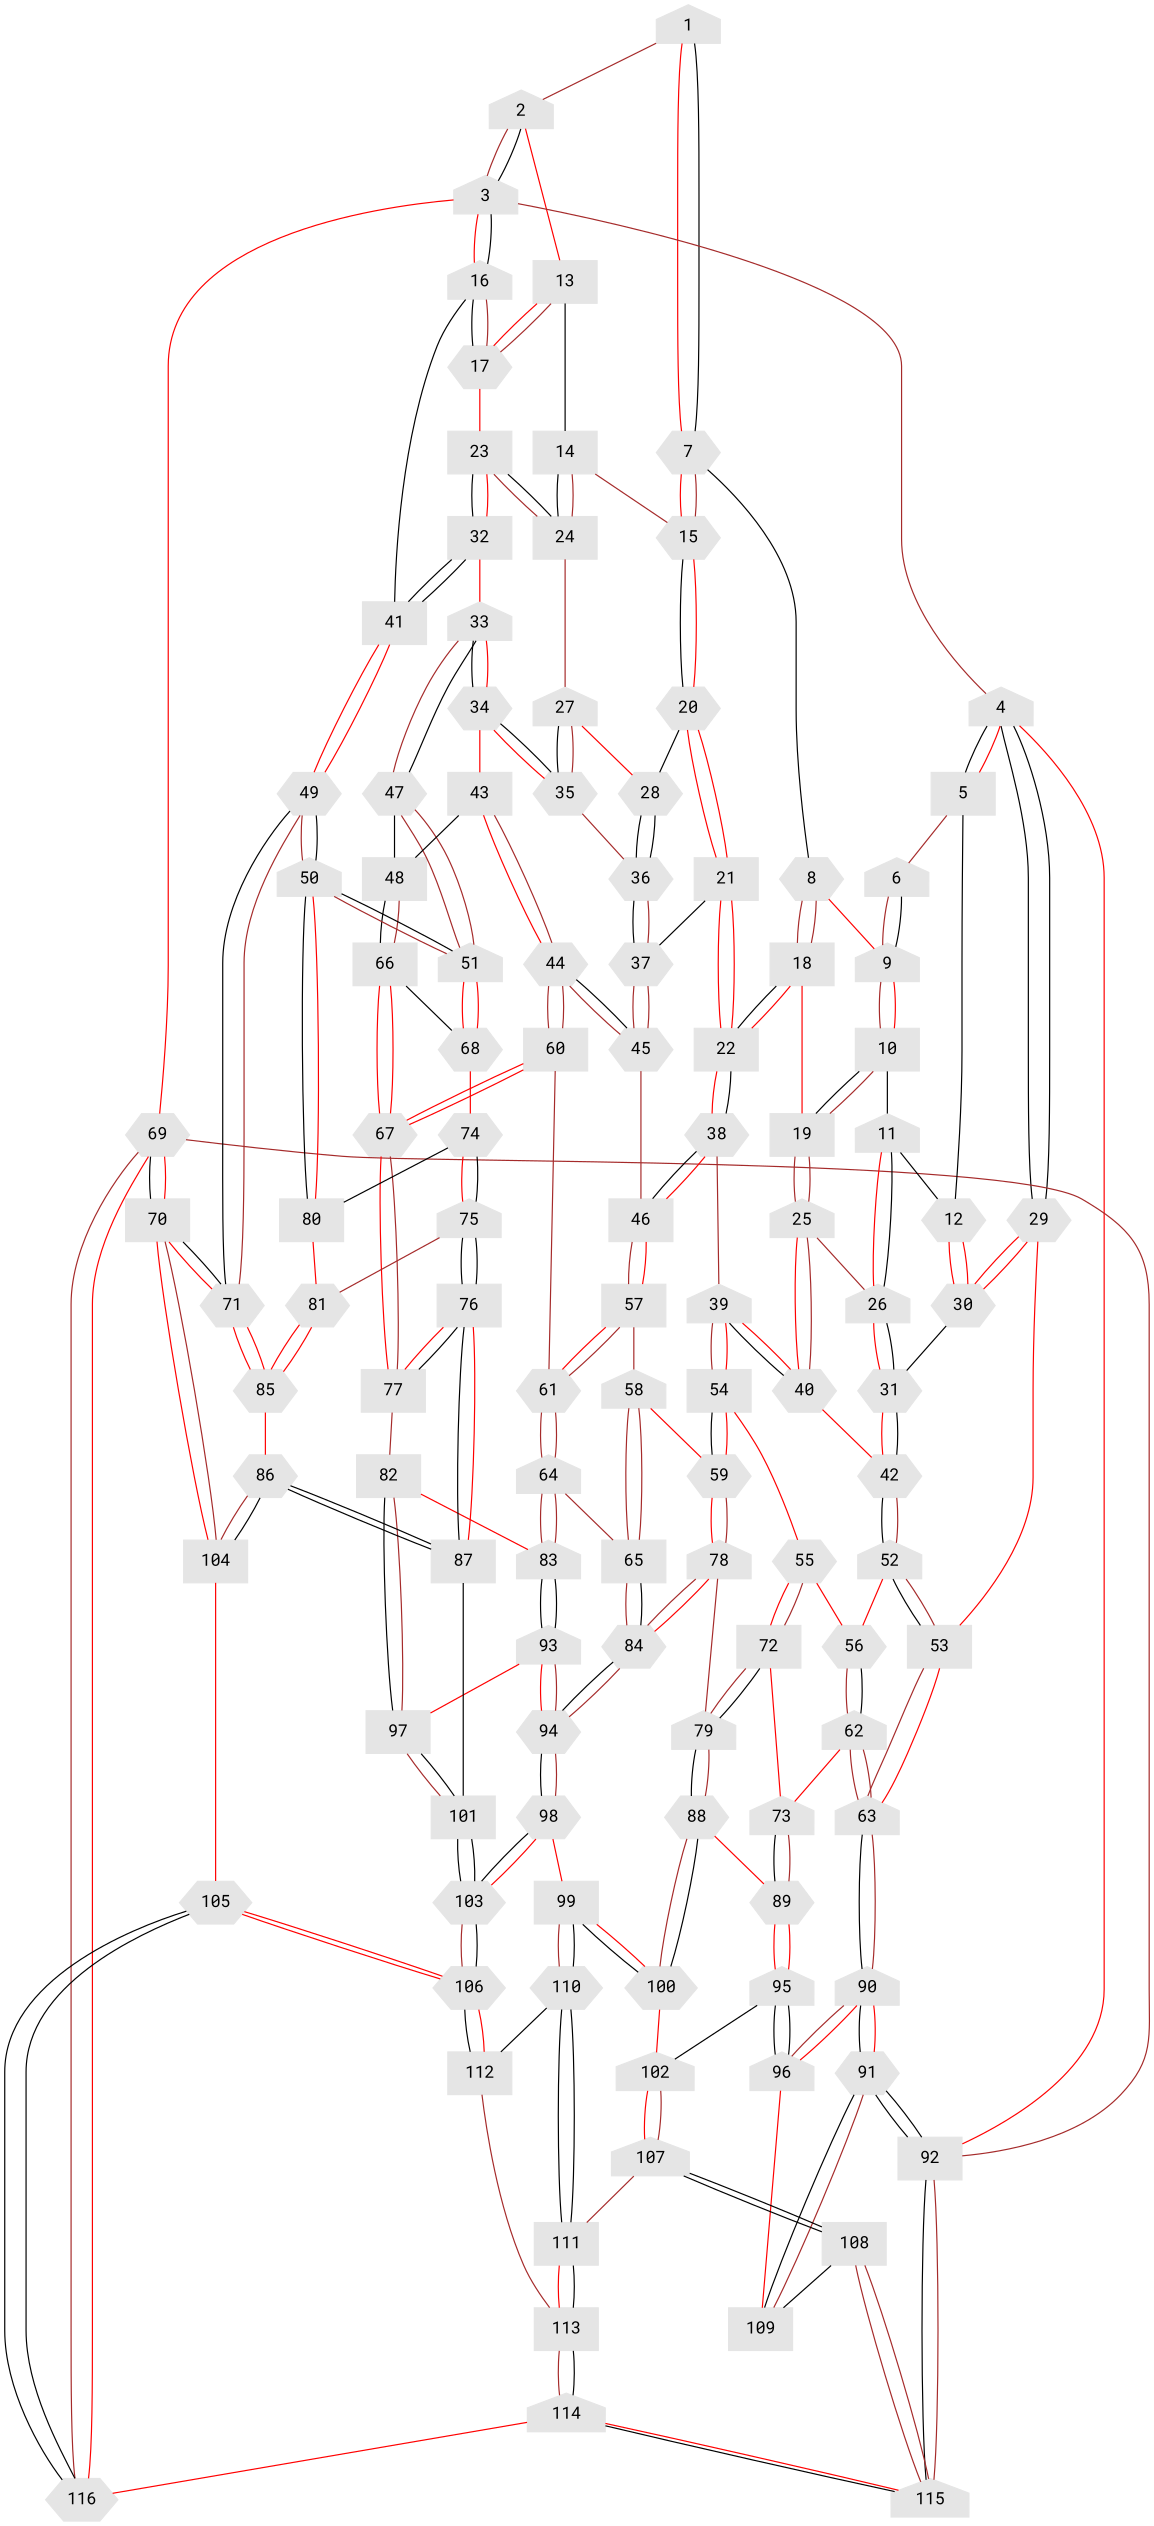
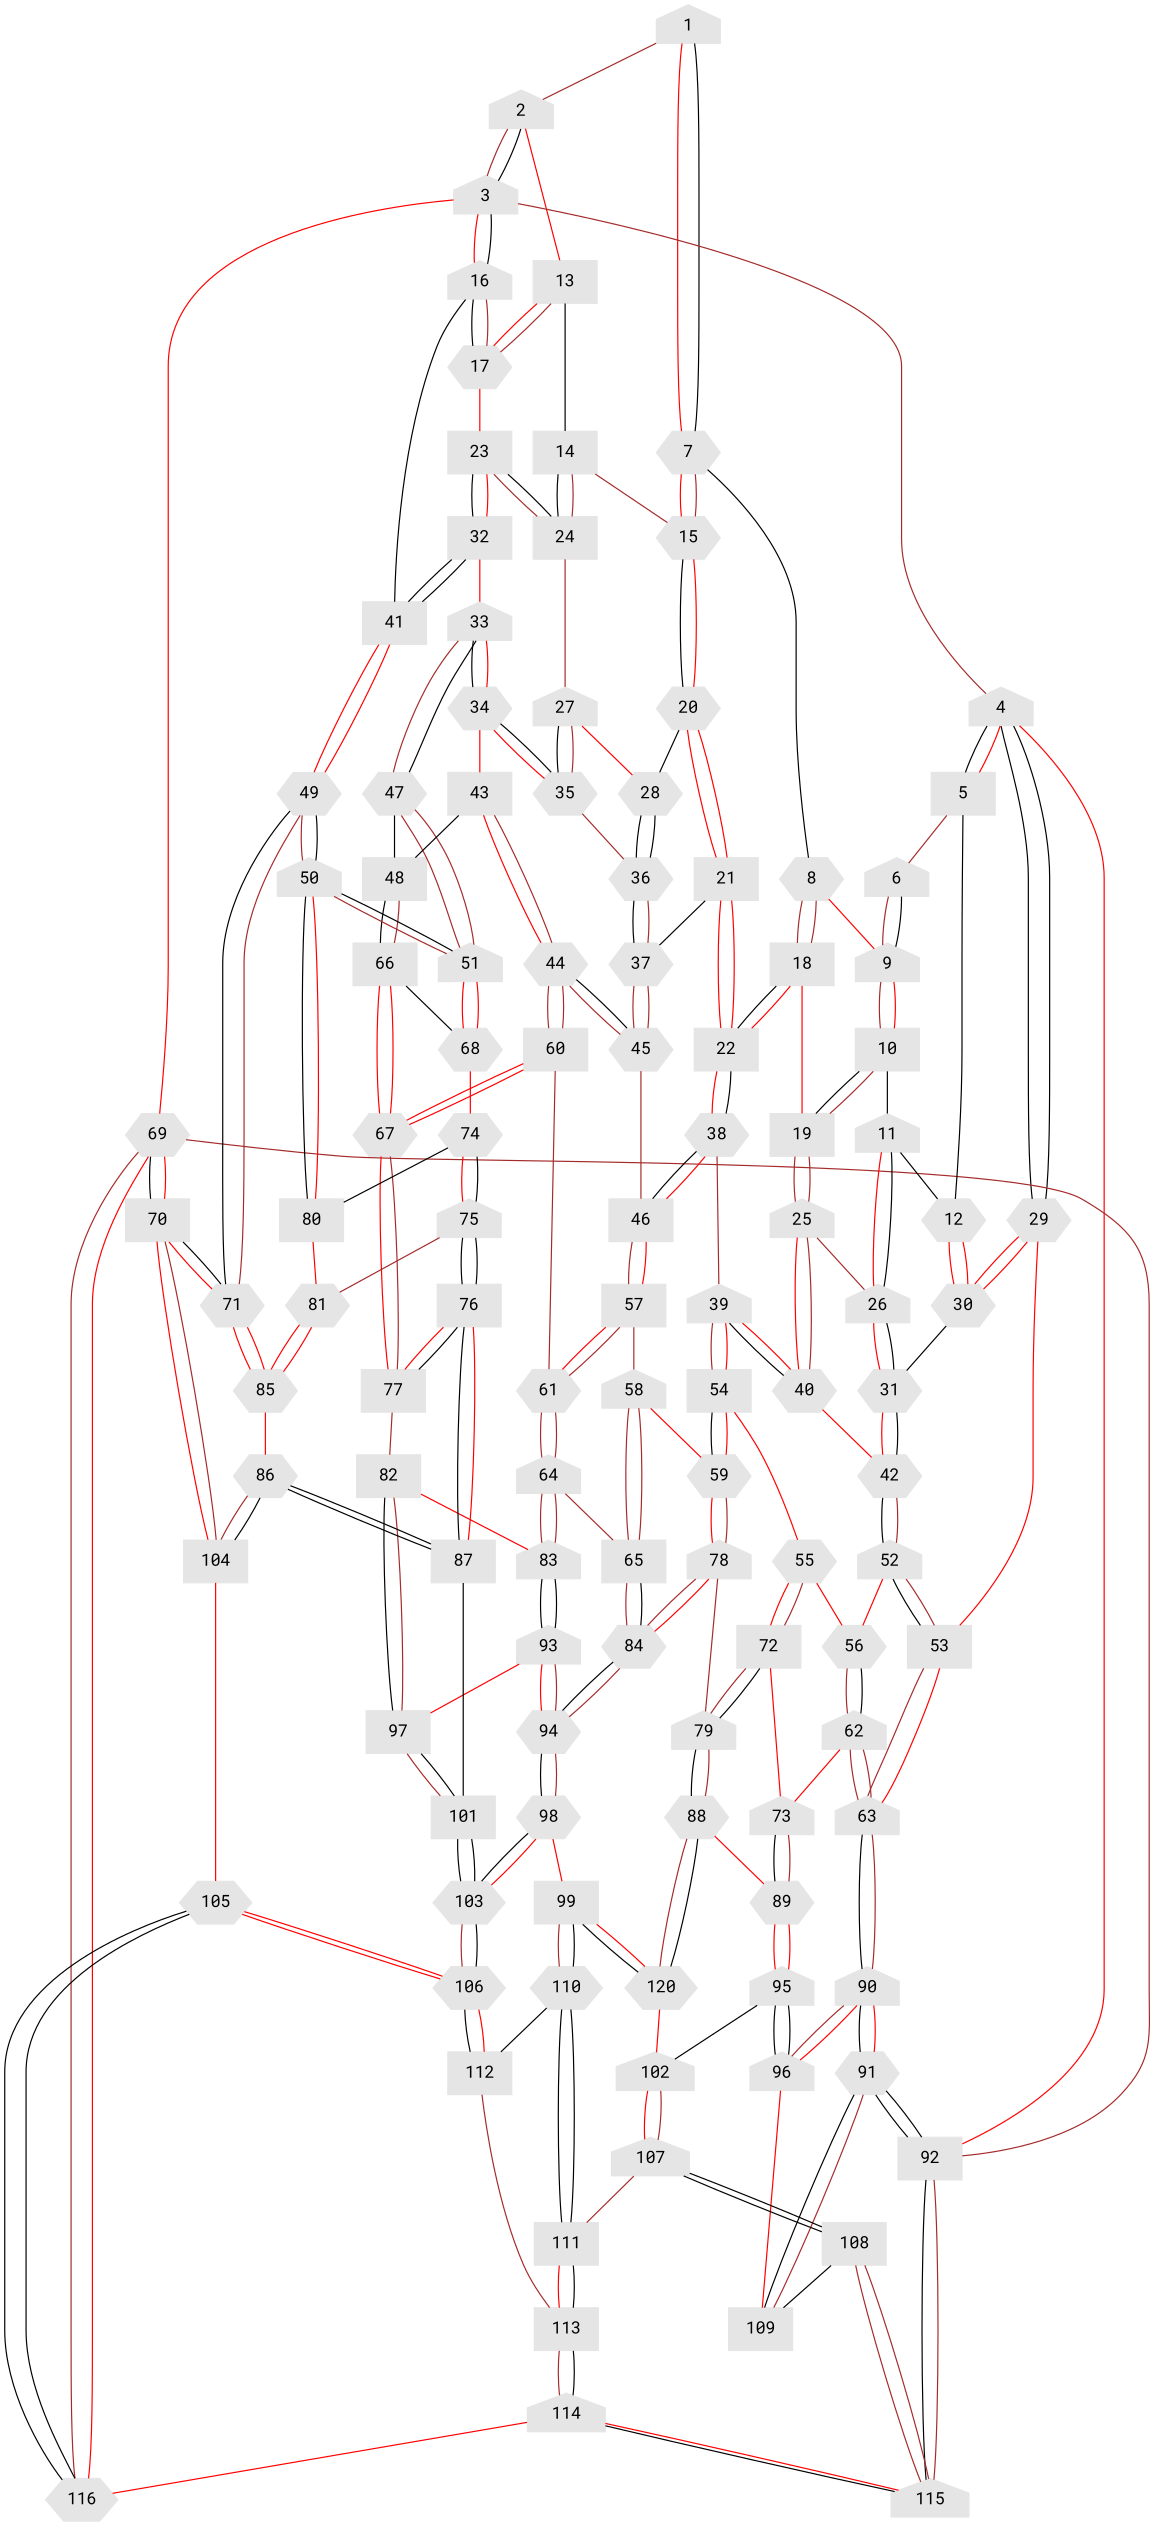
(661, 1988) -> (661, 1988)
